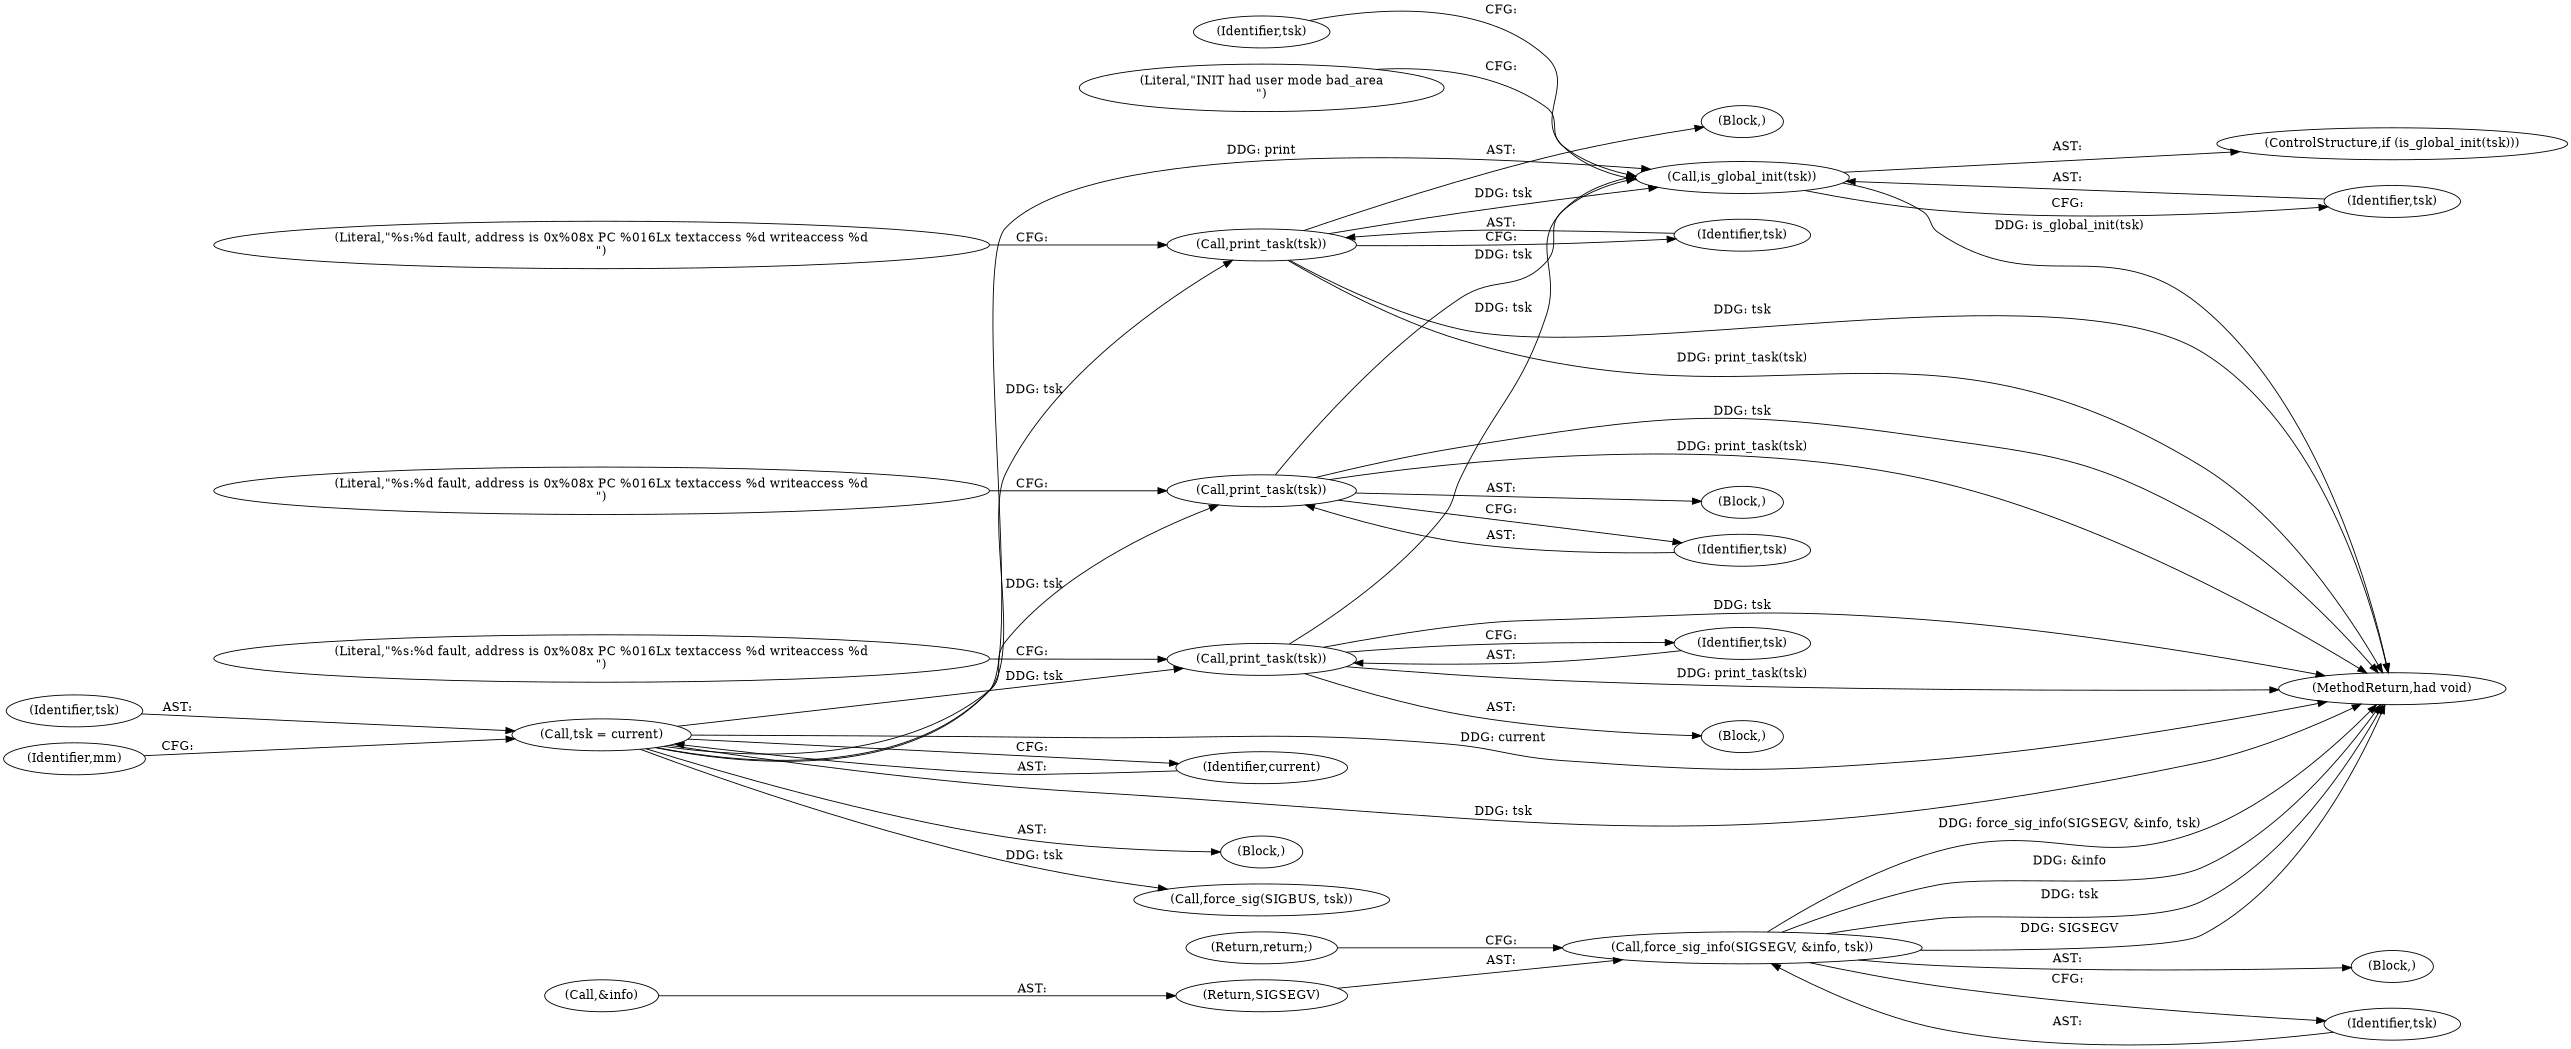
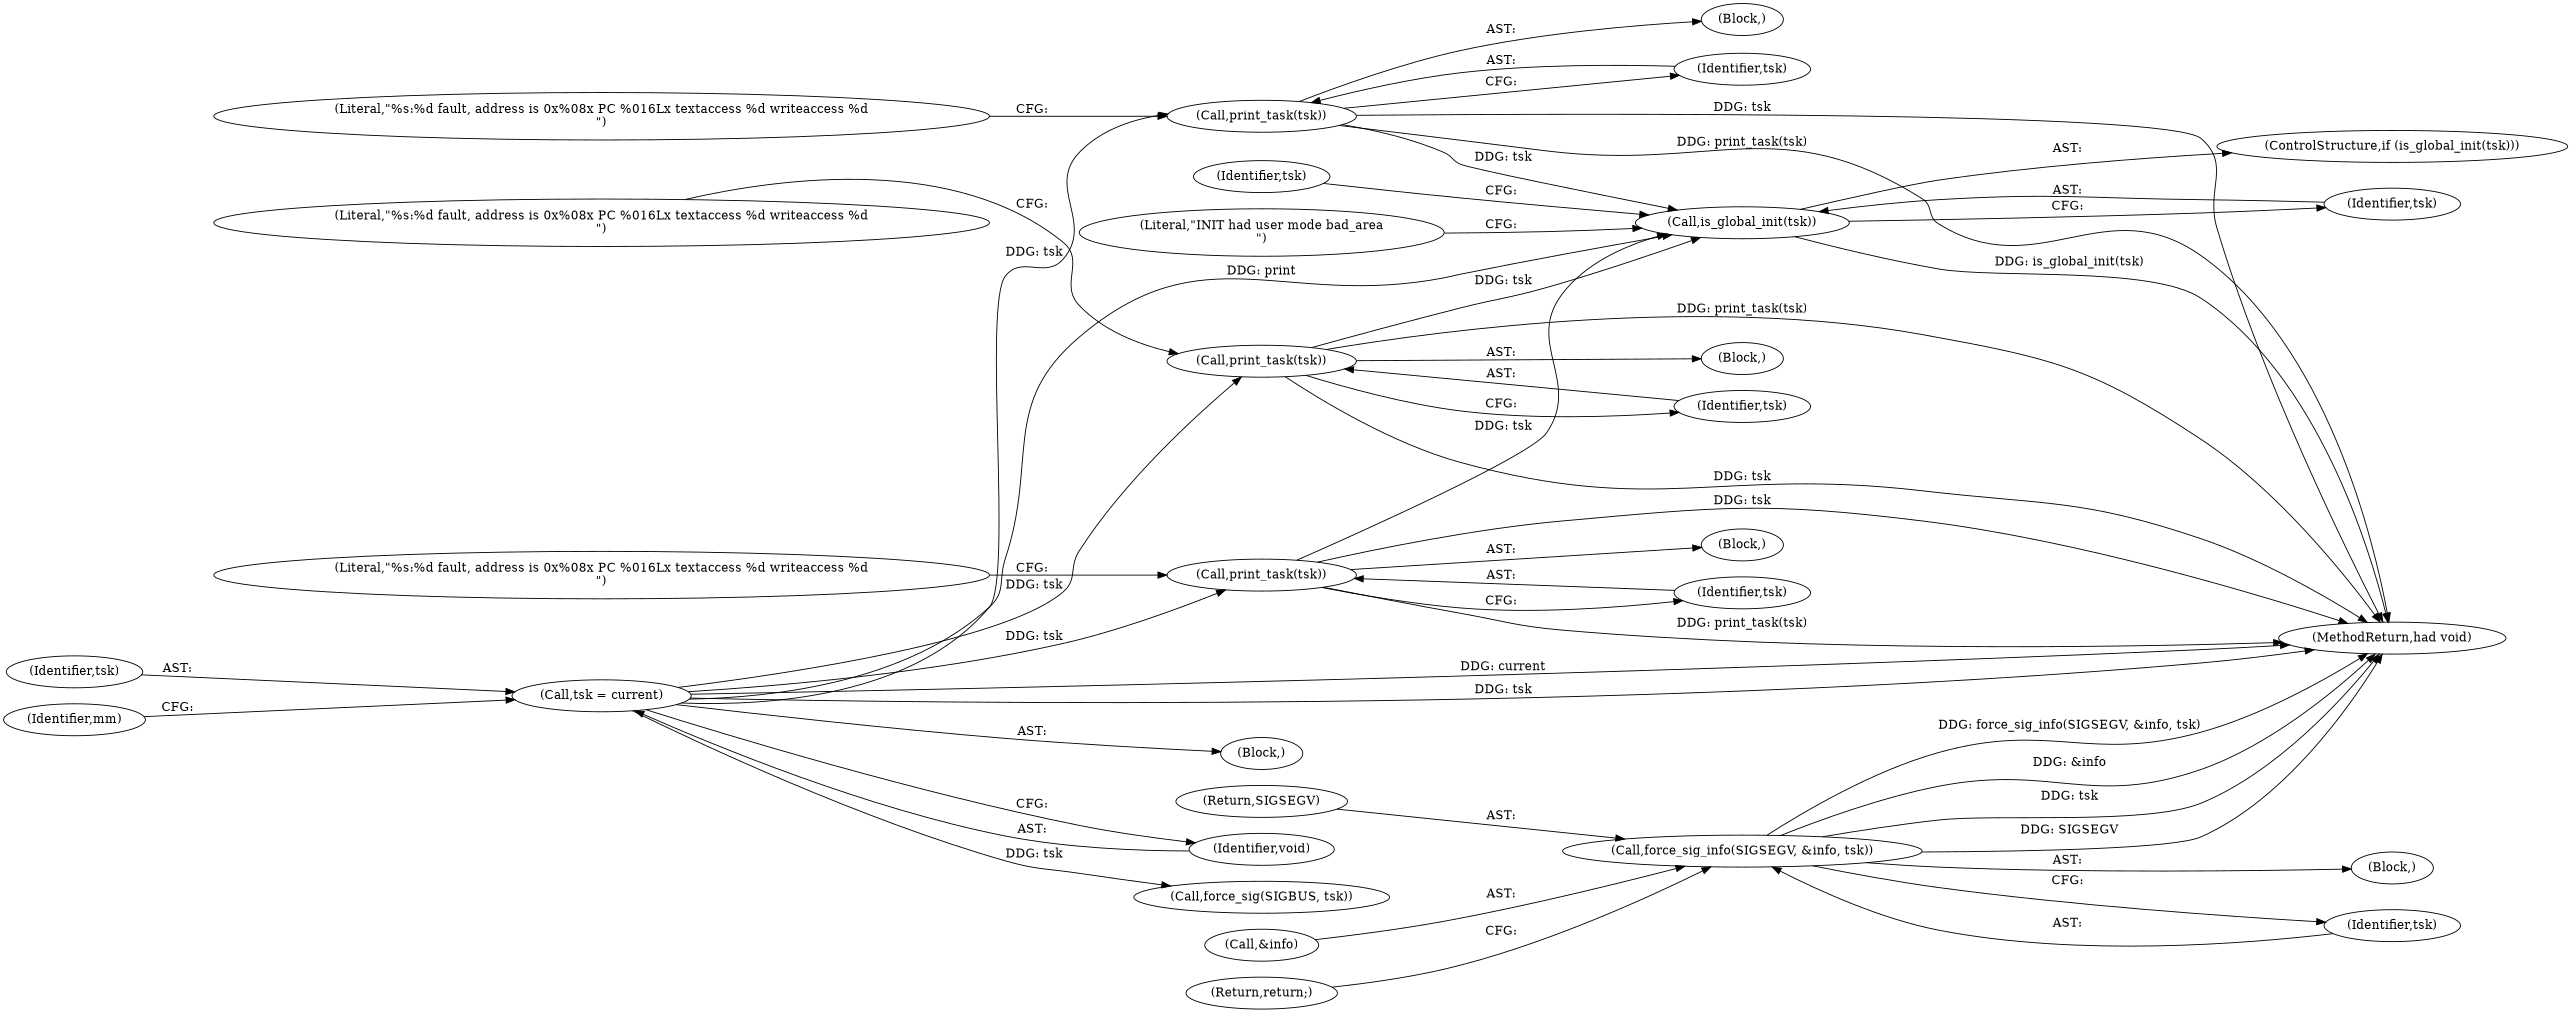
(1262, 768) -> (1262, 849)
(913, 996) -> (1497, 911)
